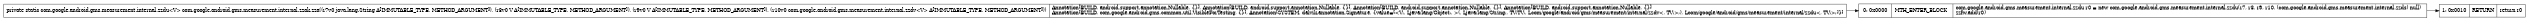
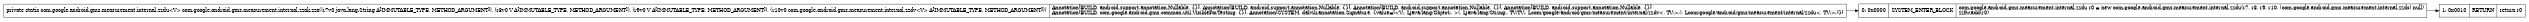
(1921, 11) -> (1922, 11)
